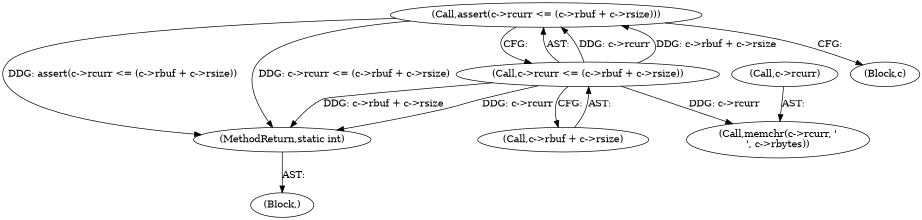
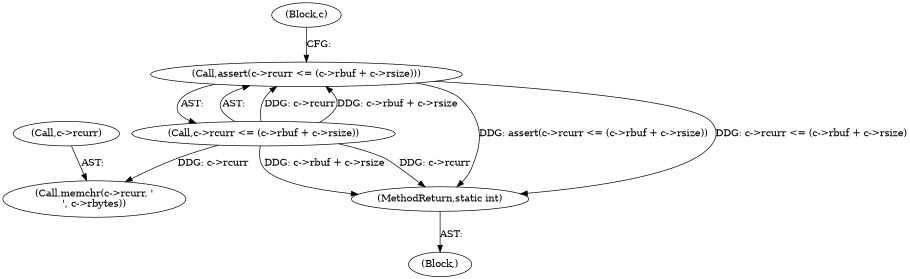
(762, 36) -> (306, 41)
(517, 45) -> (194, 104)
(563, 140) -> none
